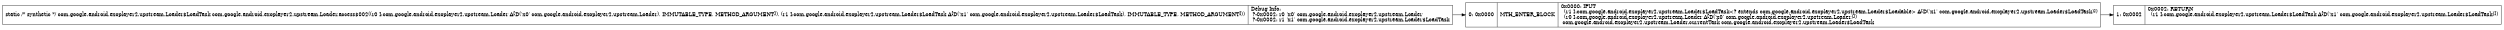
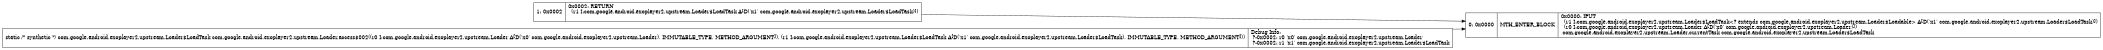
(2105, 15) -> (1192, 18)
